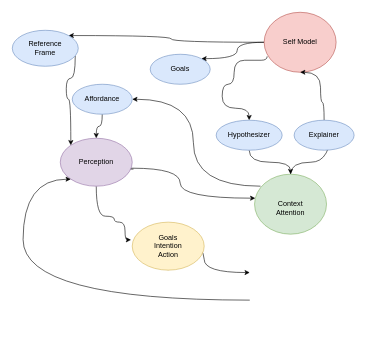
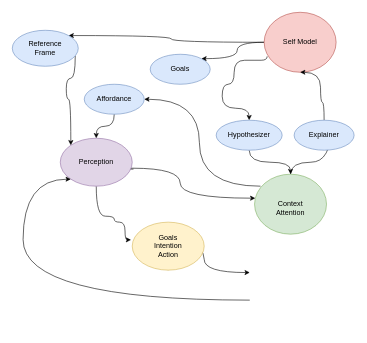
(102, 99) -> (114, 99)
